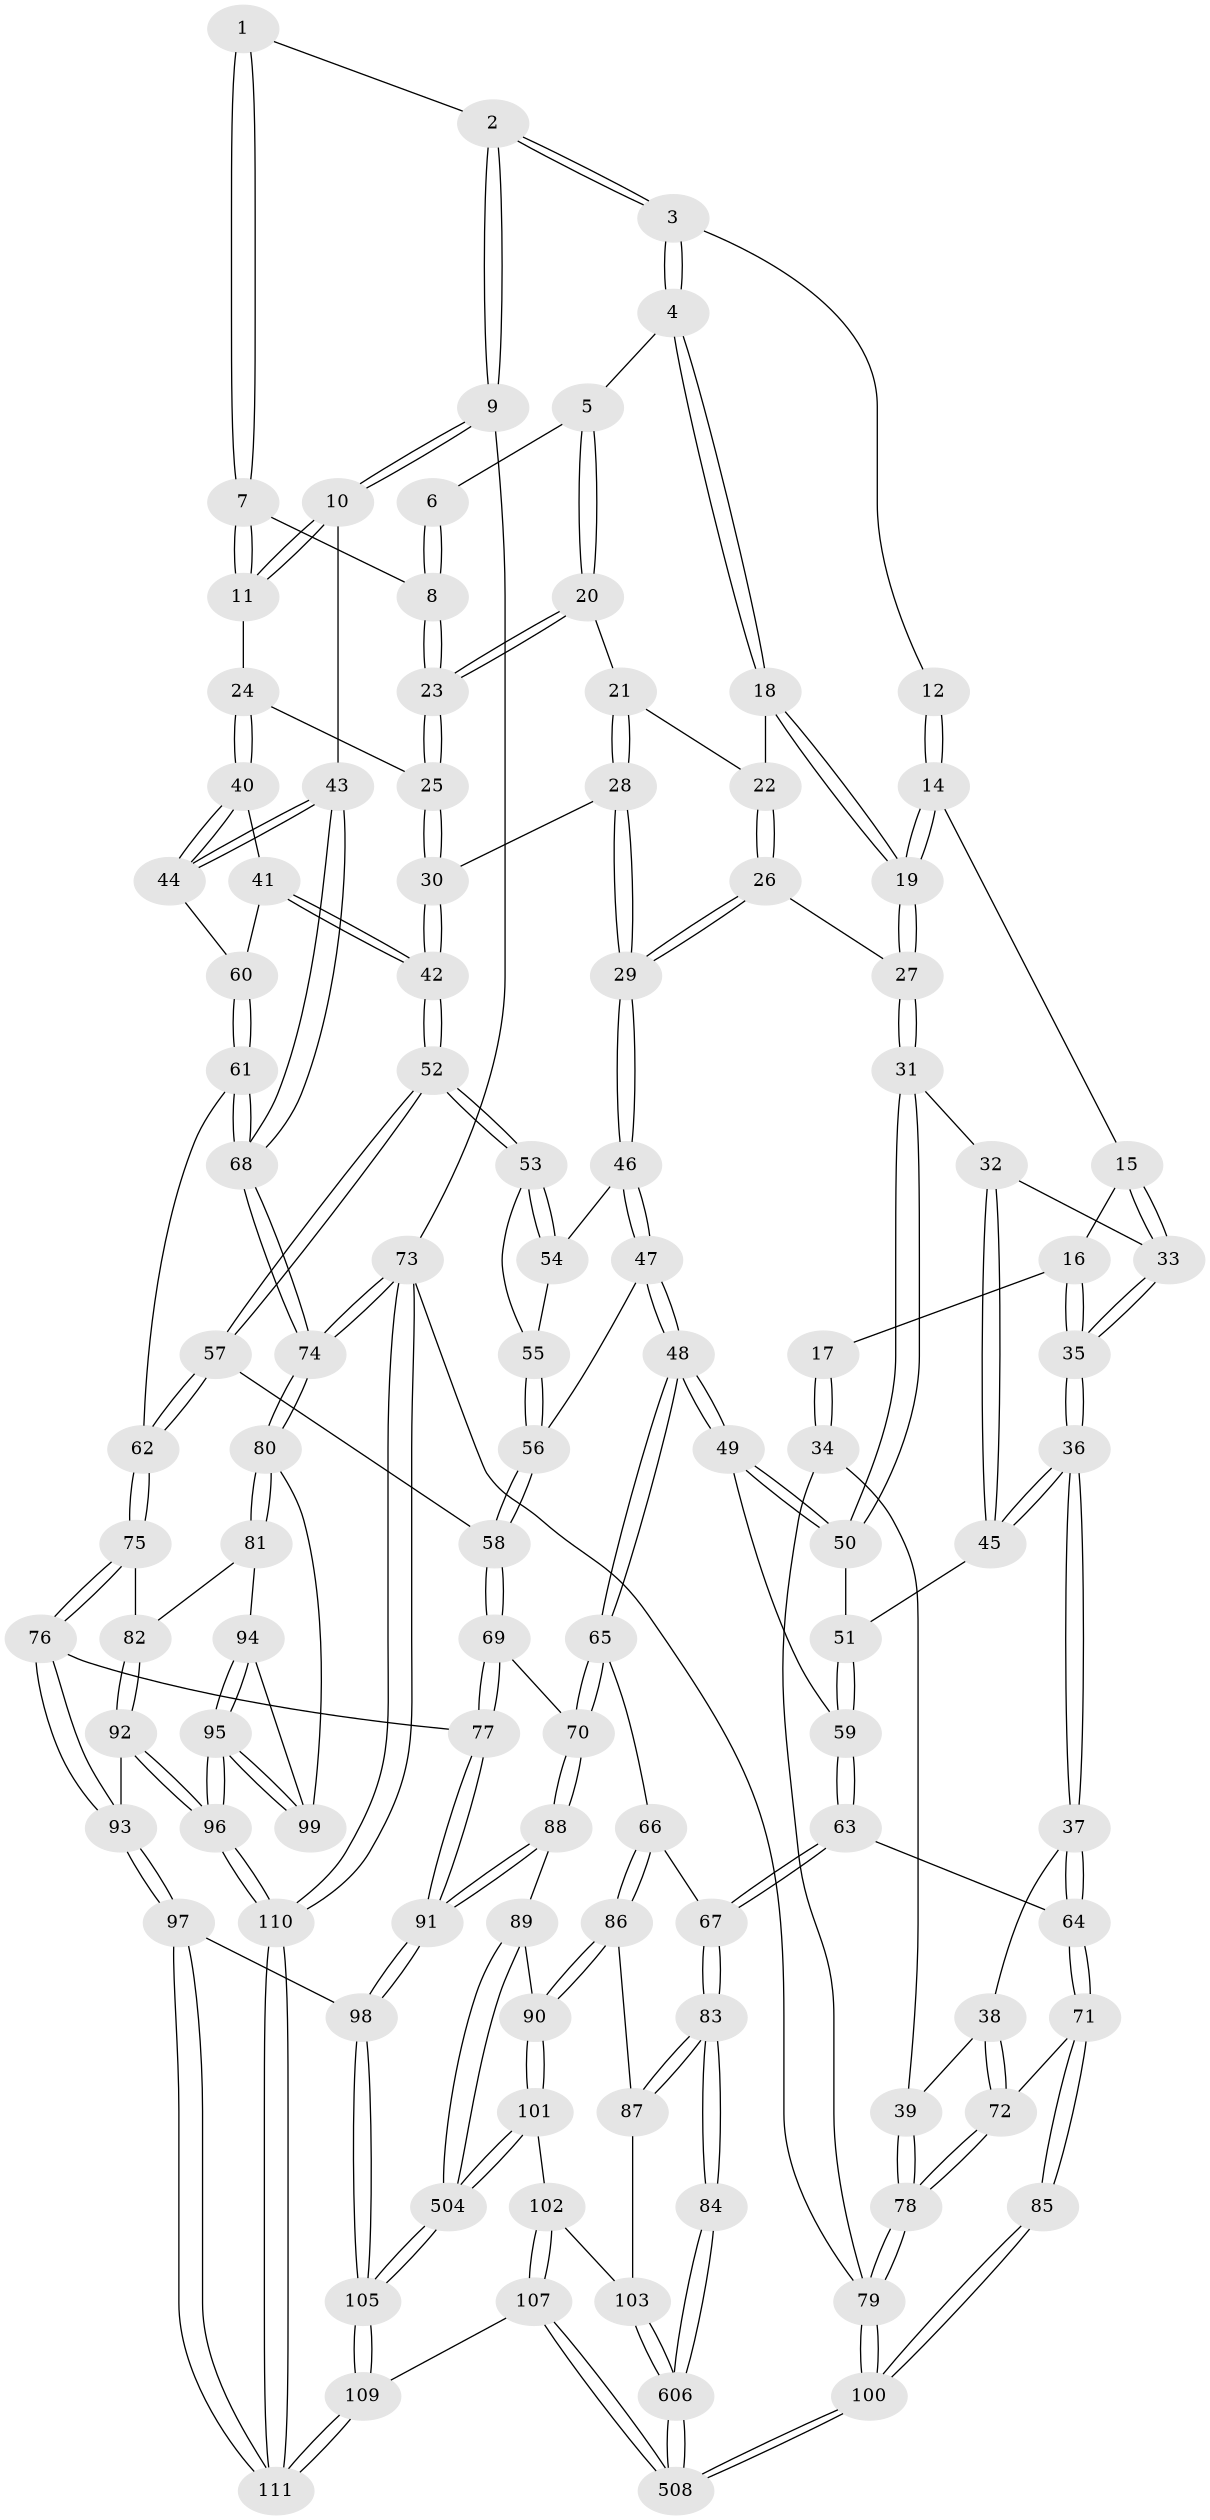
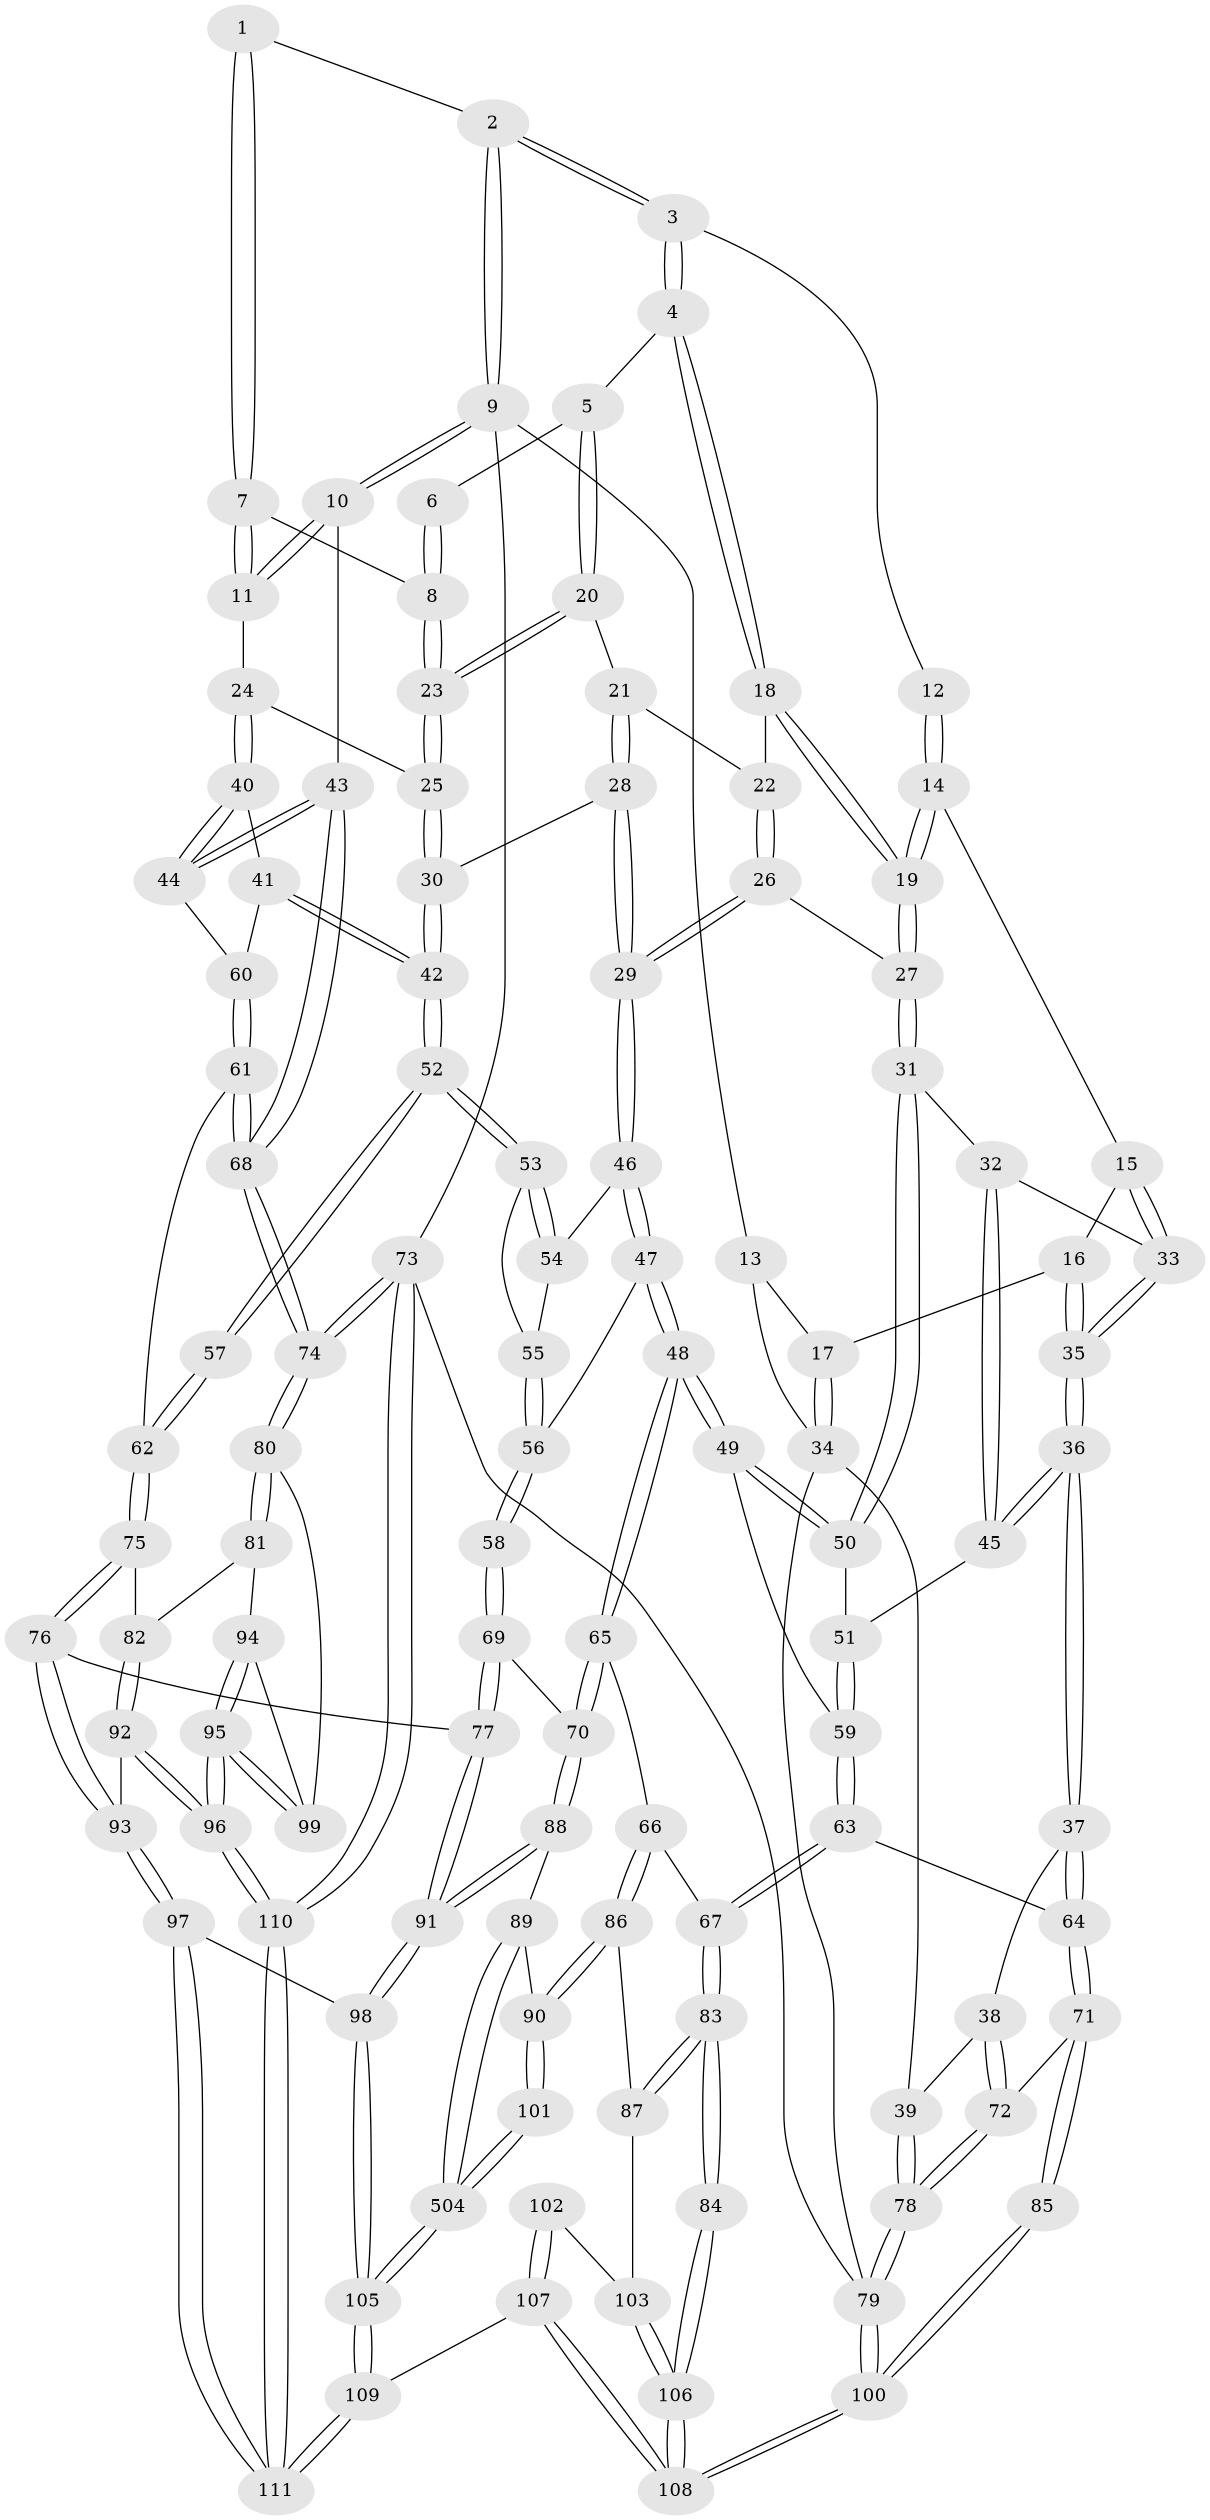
none -> (751, 1260)
(355, 1449) -> none
(541, 2160) -> none
(676, 2396) -> (676, 2396)
(676, 2491) -> (676, 2491)
